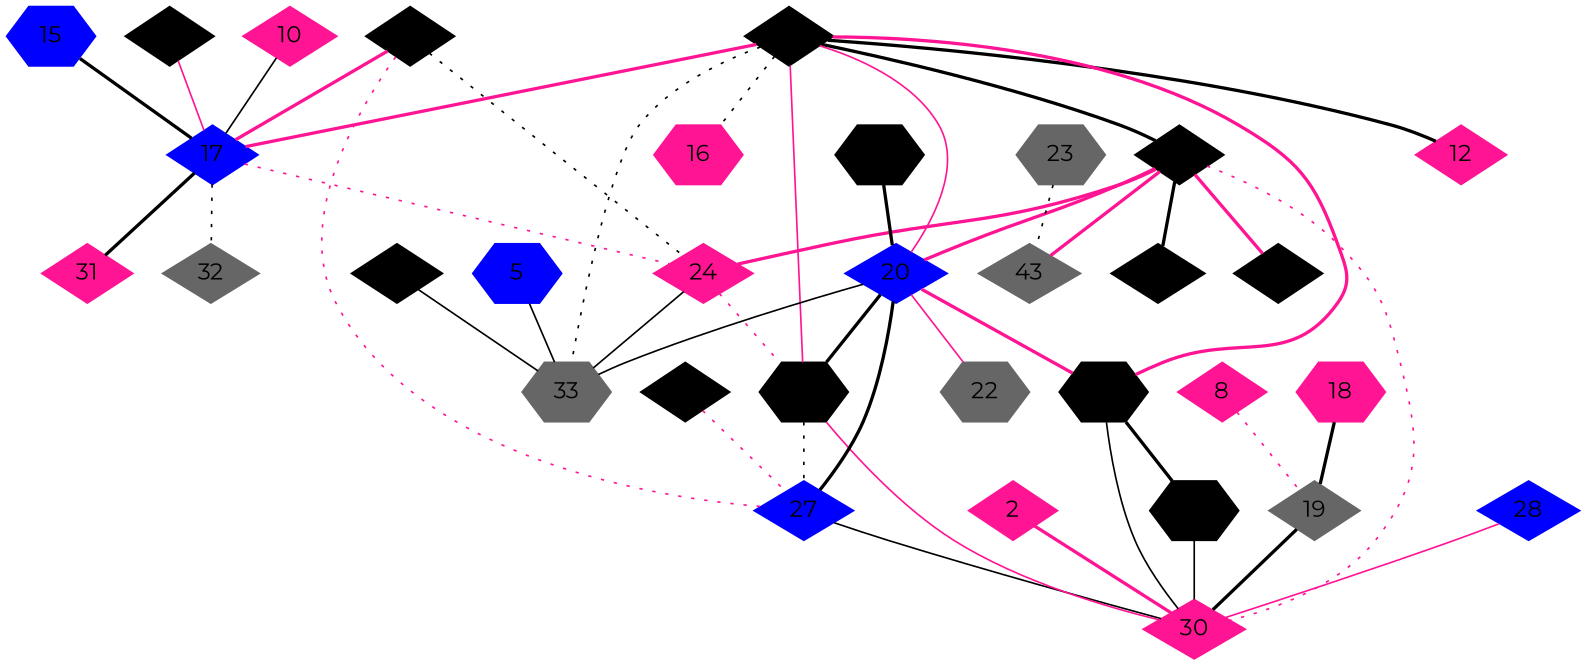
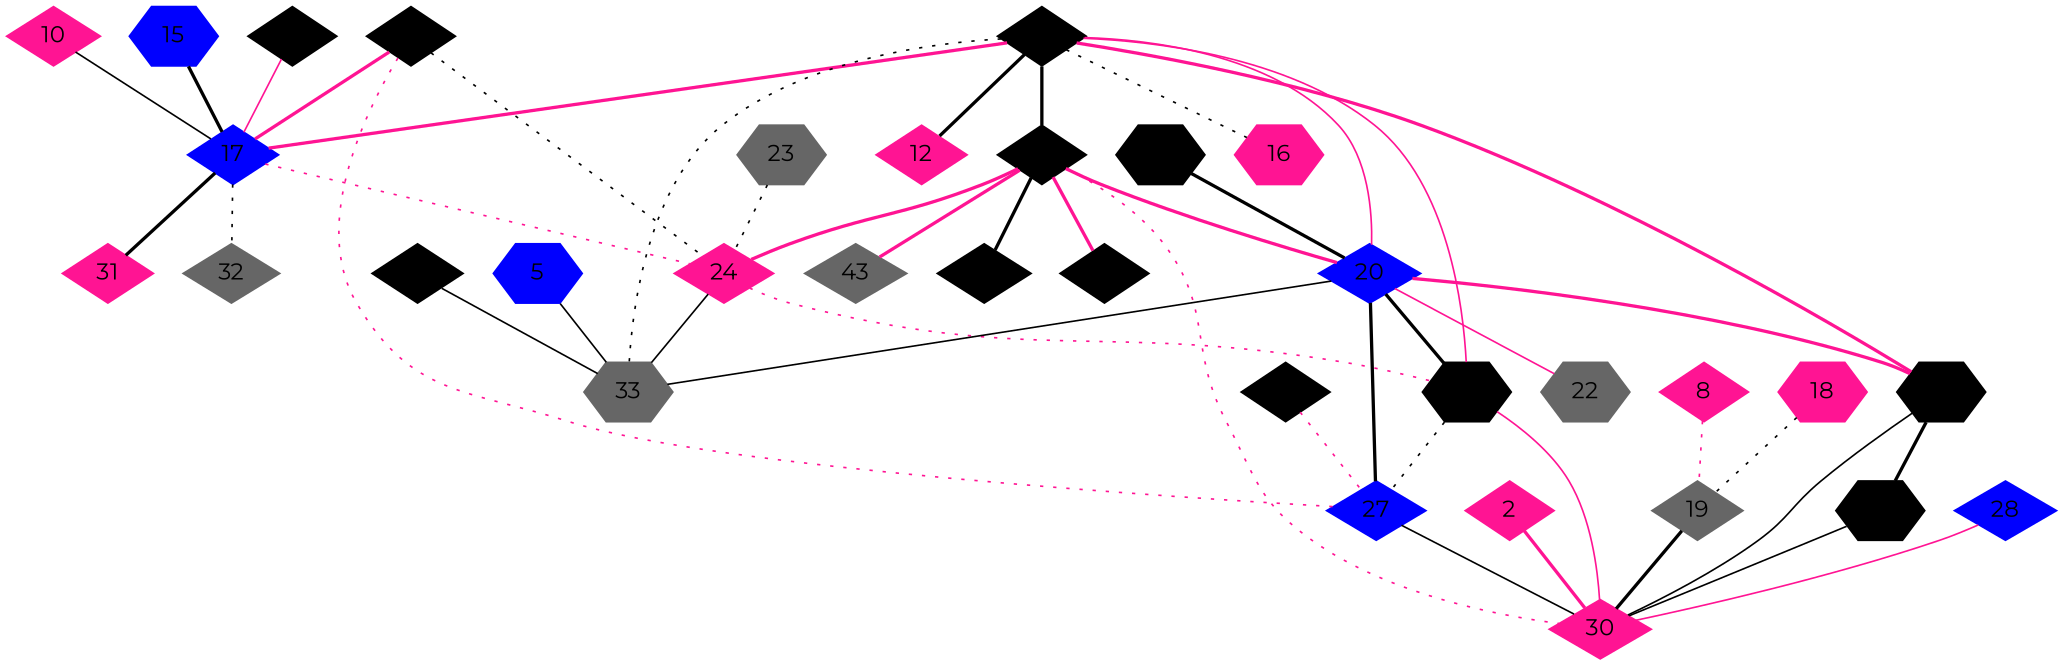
(1042, 226) -> (751, 217)
(1327, 453) -> (1756, 455)
